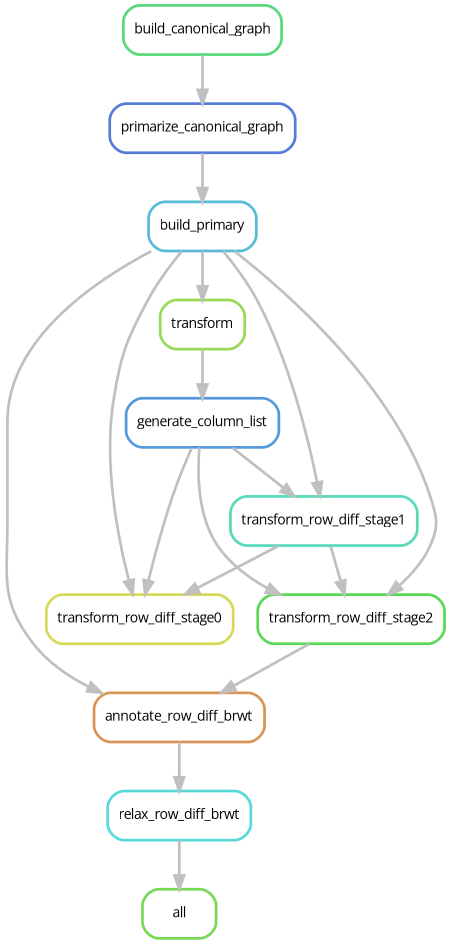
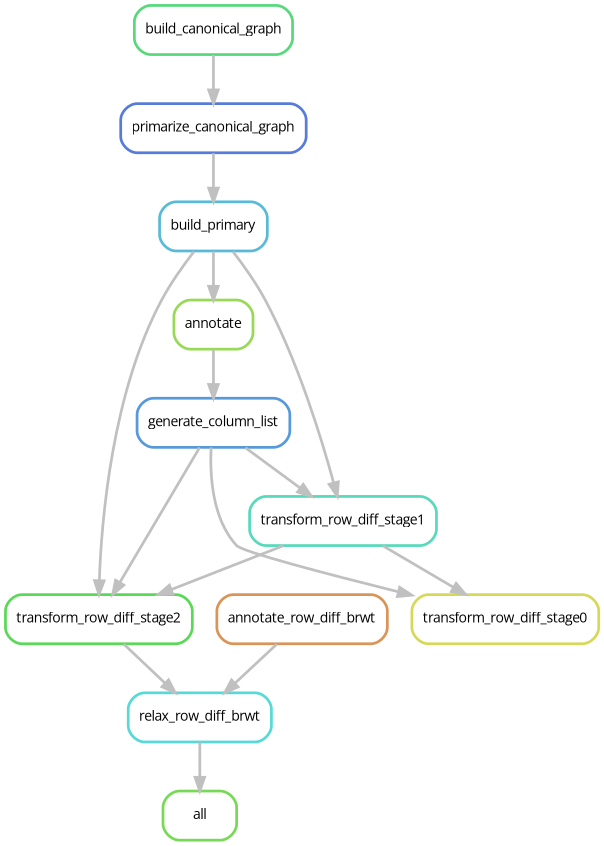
(202, 325) -> (213, 325)
(113, 408) -> none
(7, 455) -> none
(271, 665) -> (144, 664)
